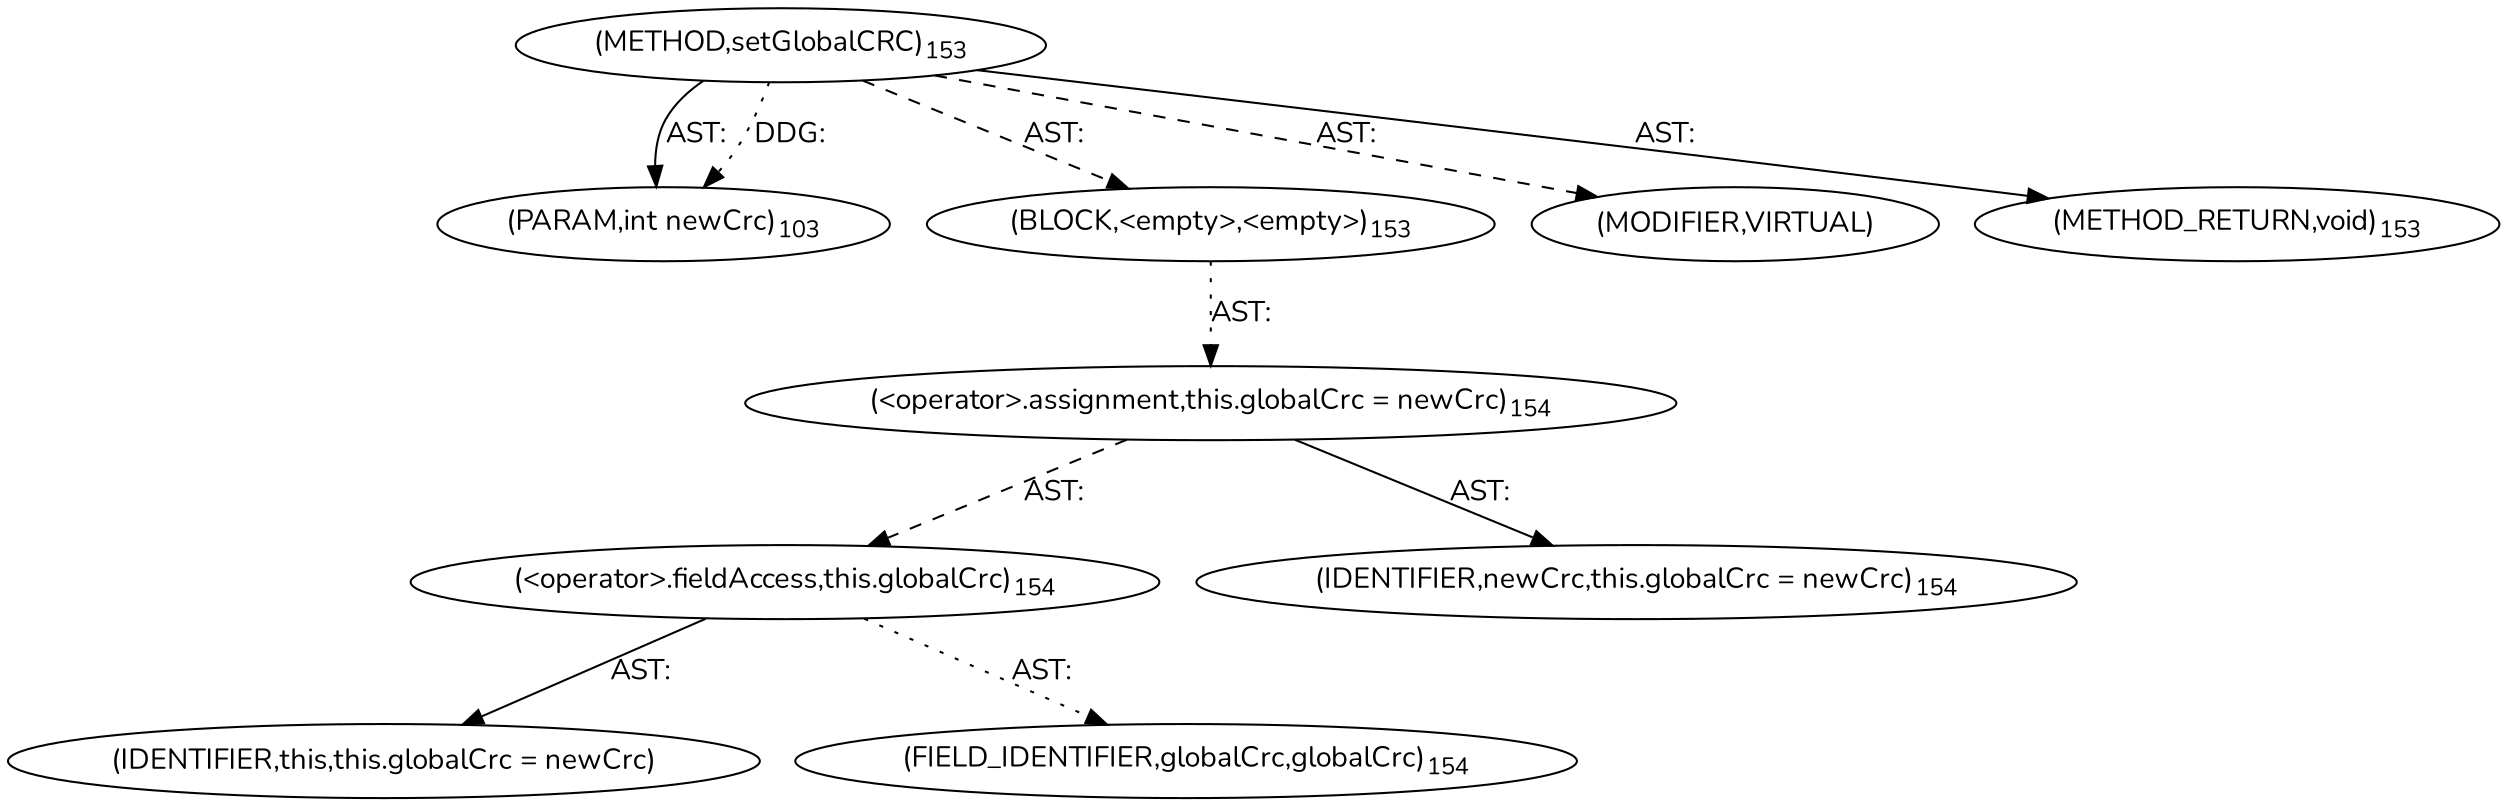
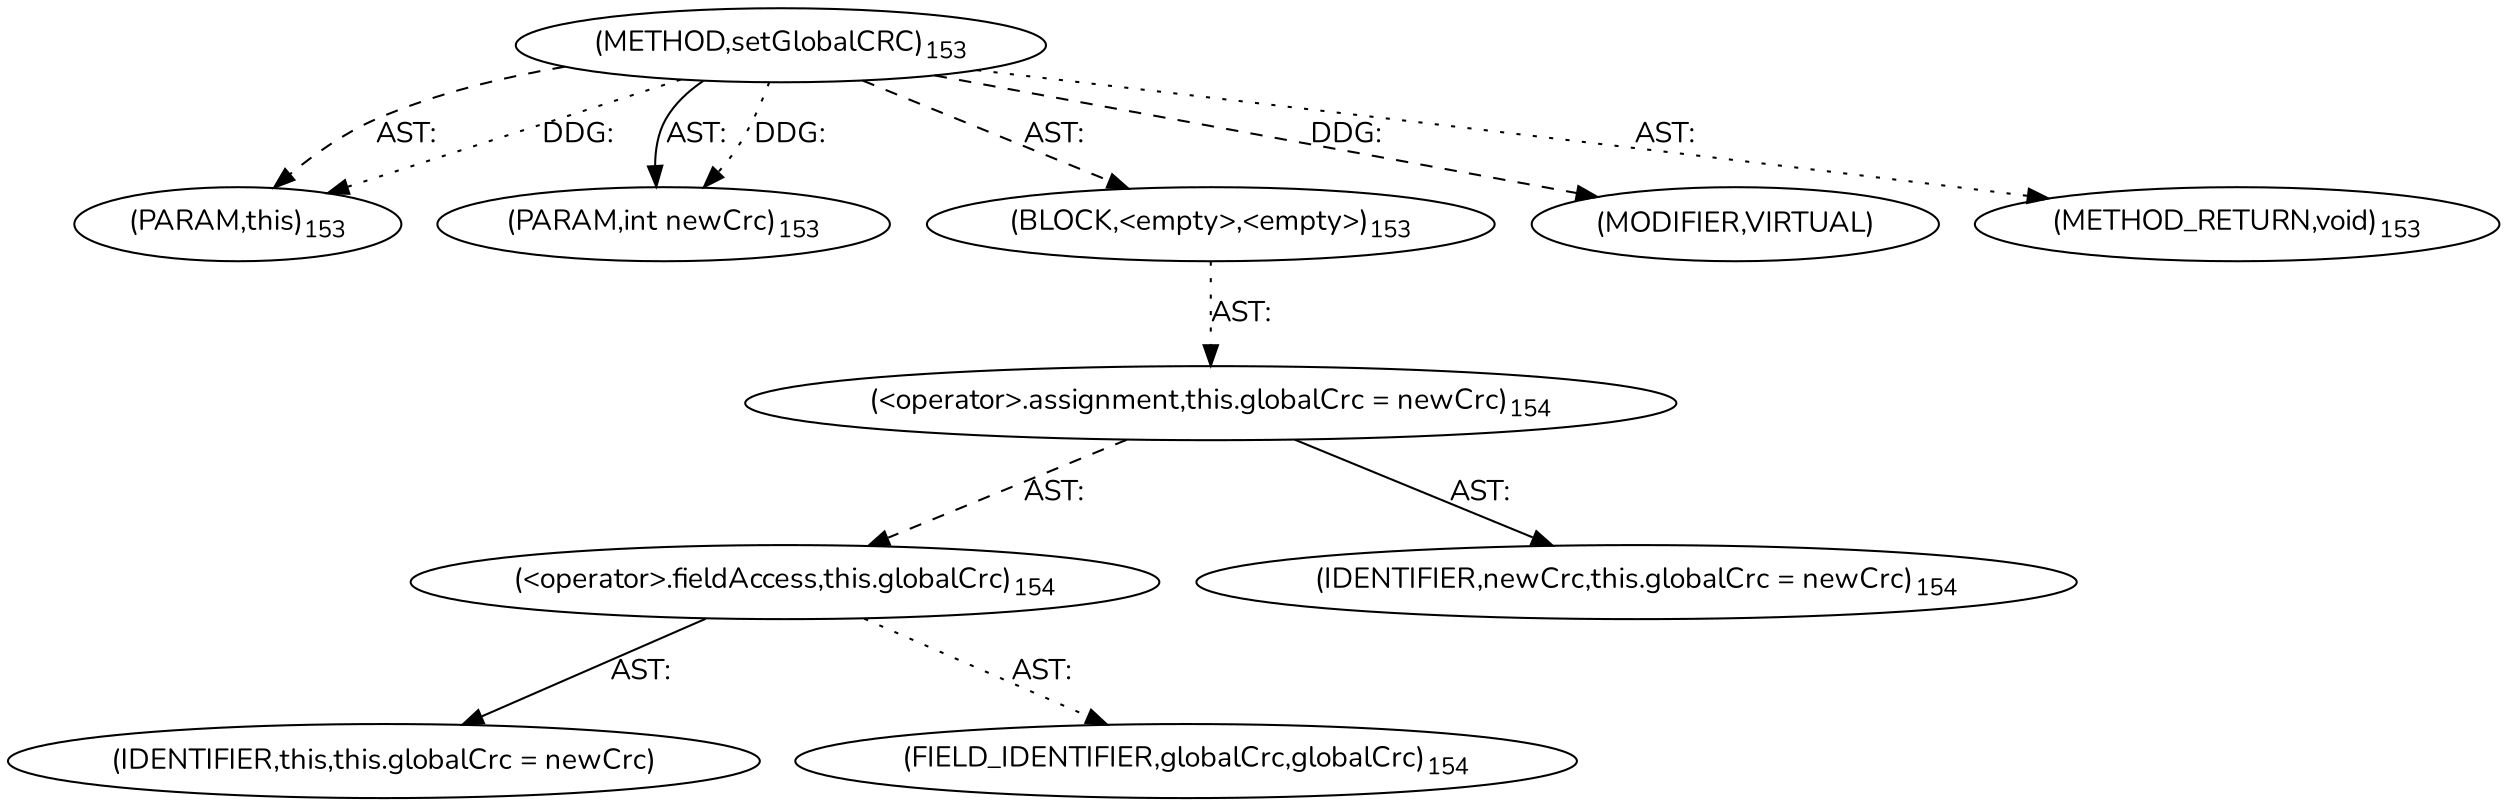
(1502, 132) -> (1502, 132)
(1351, 135) -> (1351, 135)
(799, 221) -> (799, 221)
none -> (238, 224)
